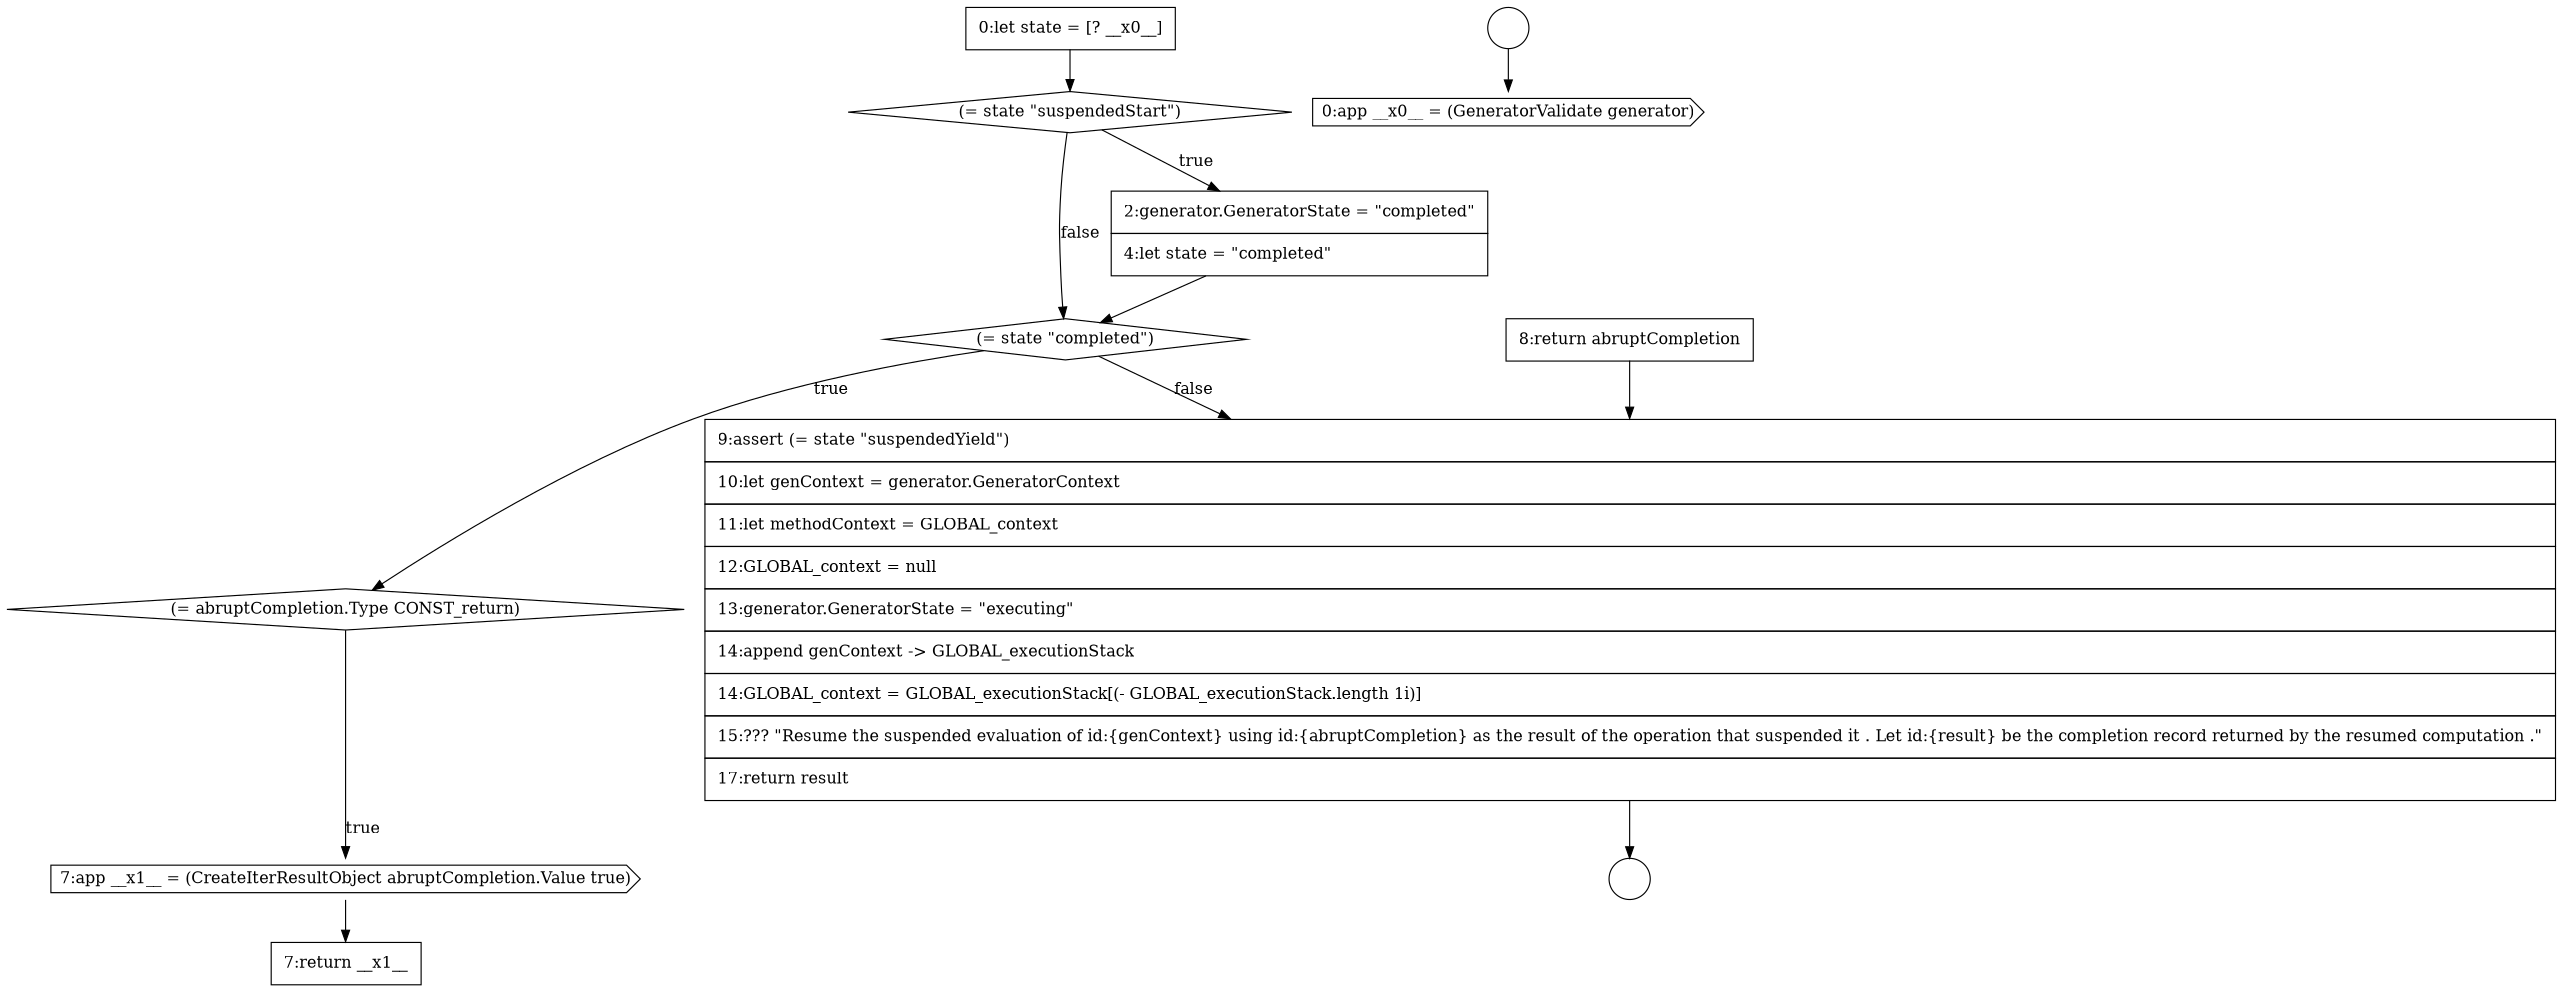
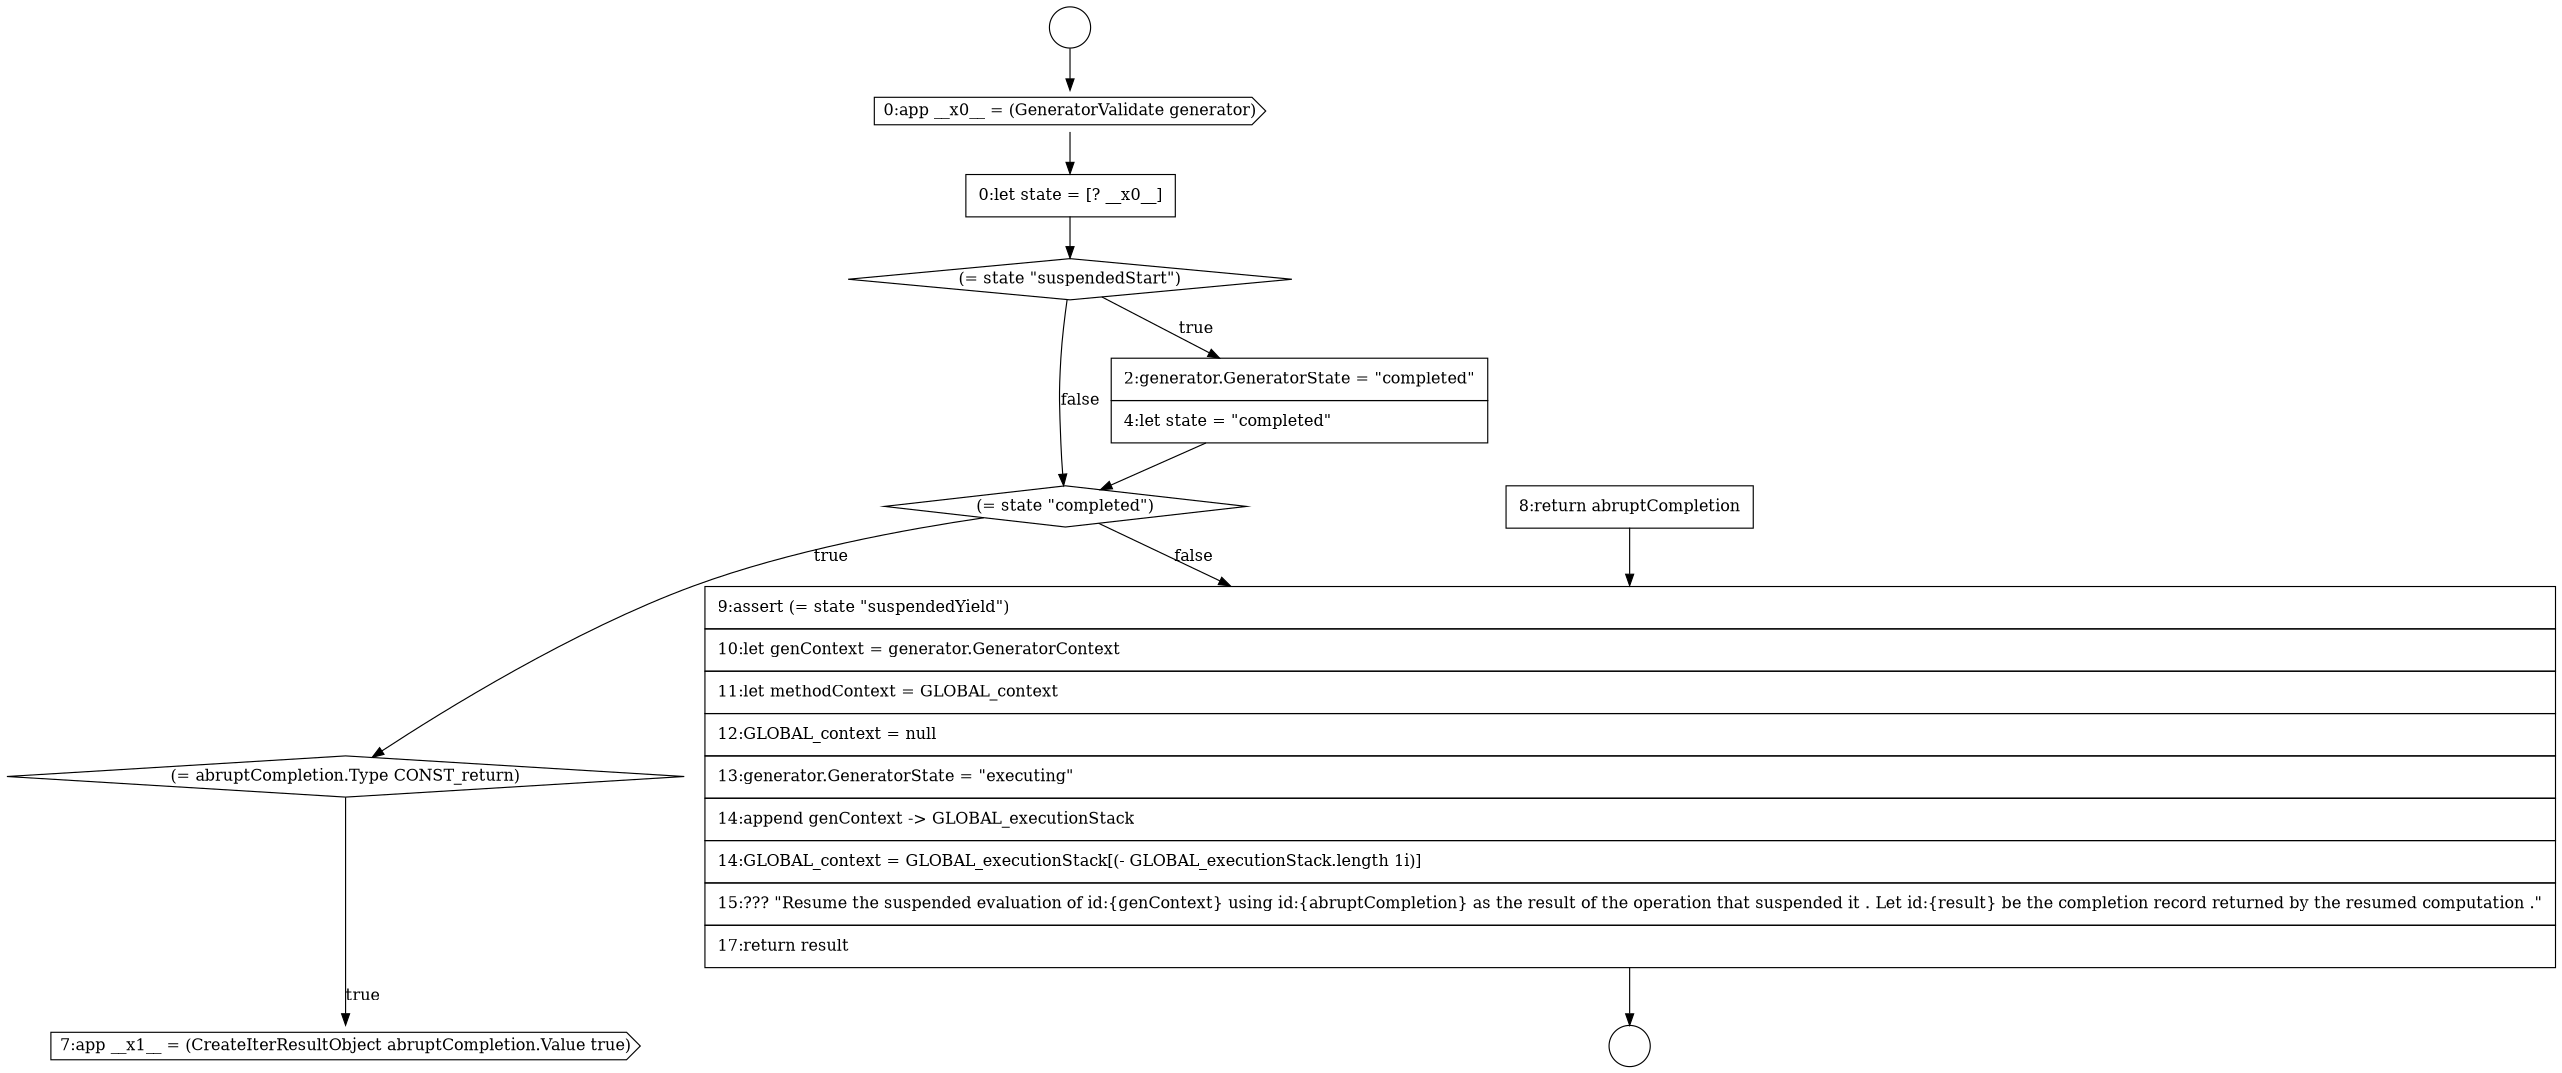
none -> (1070, 147)
(346, 963) -> none
